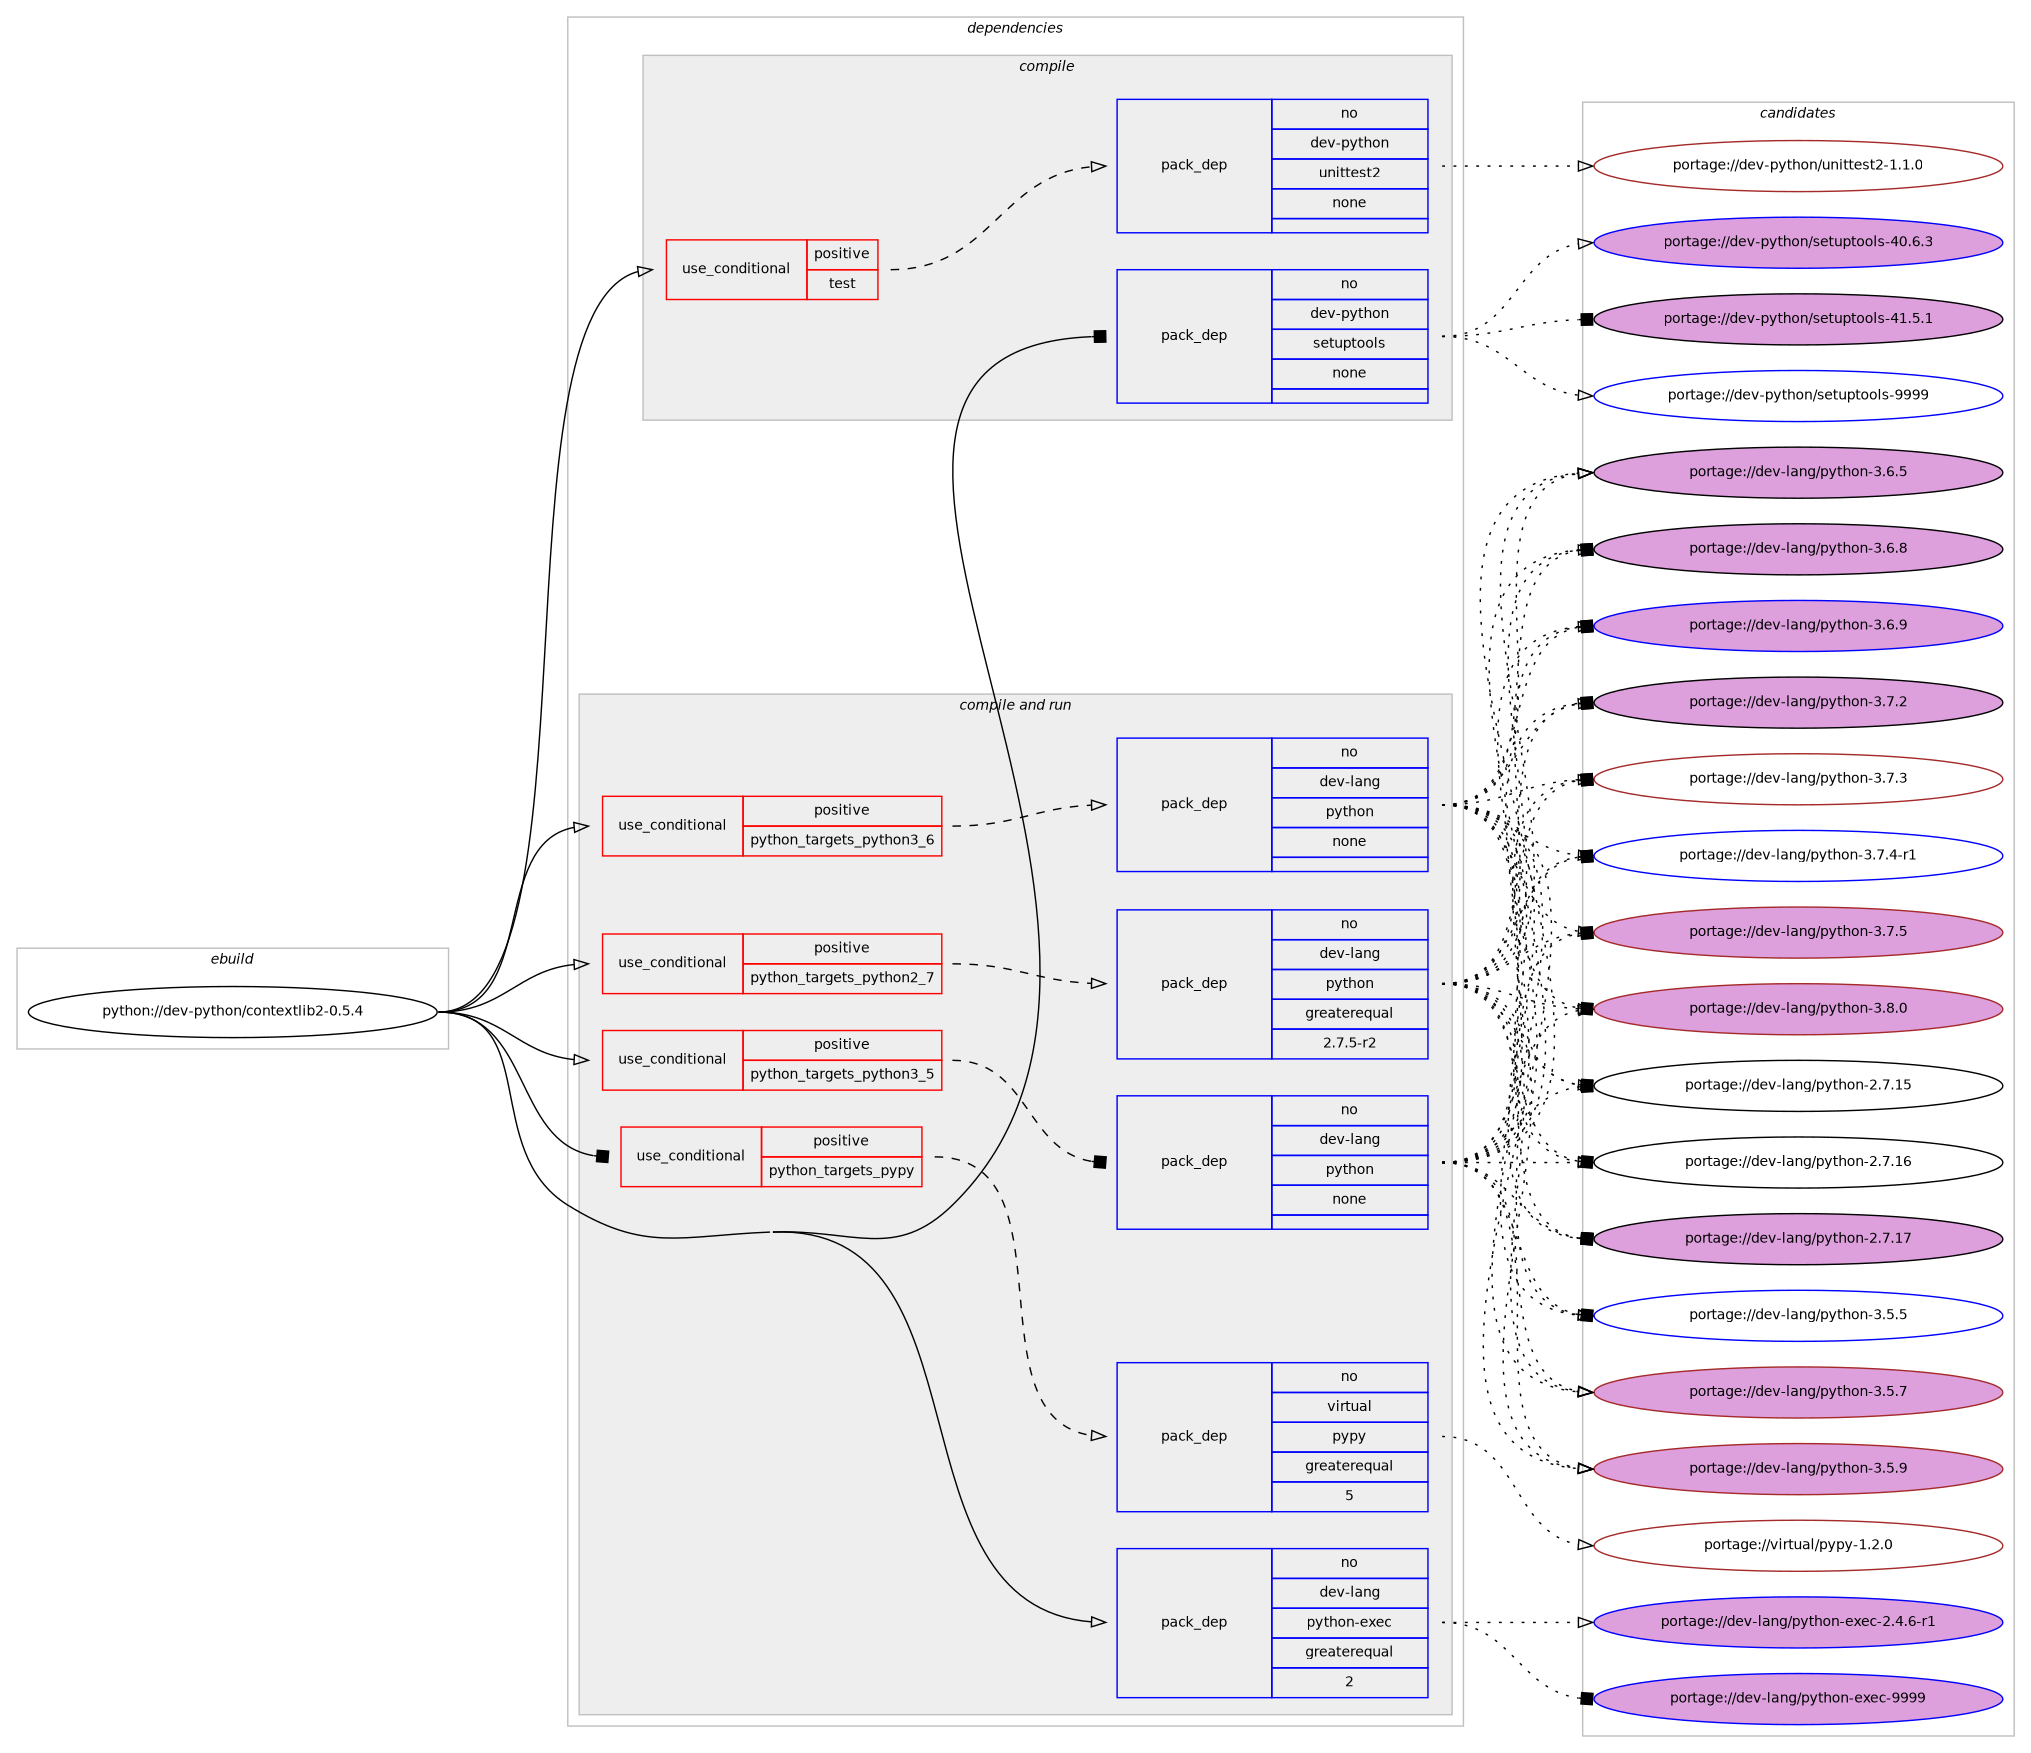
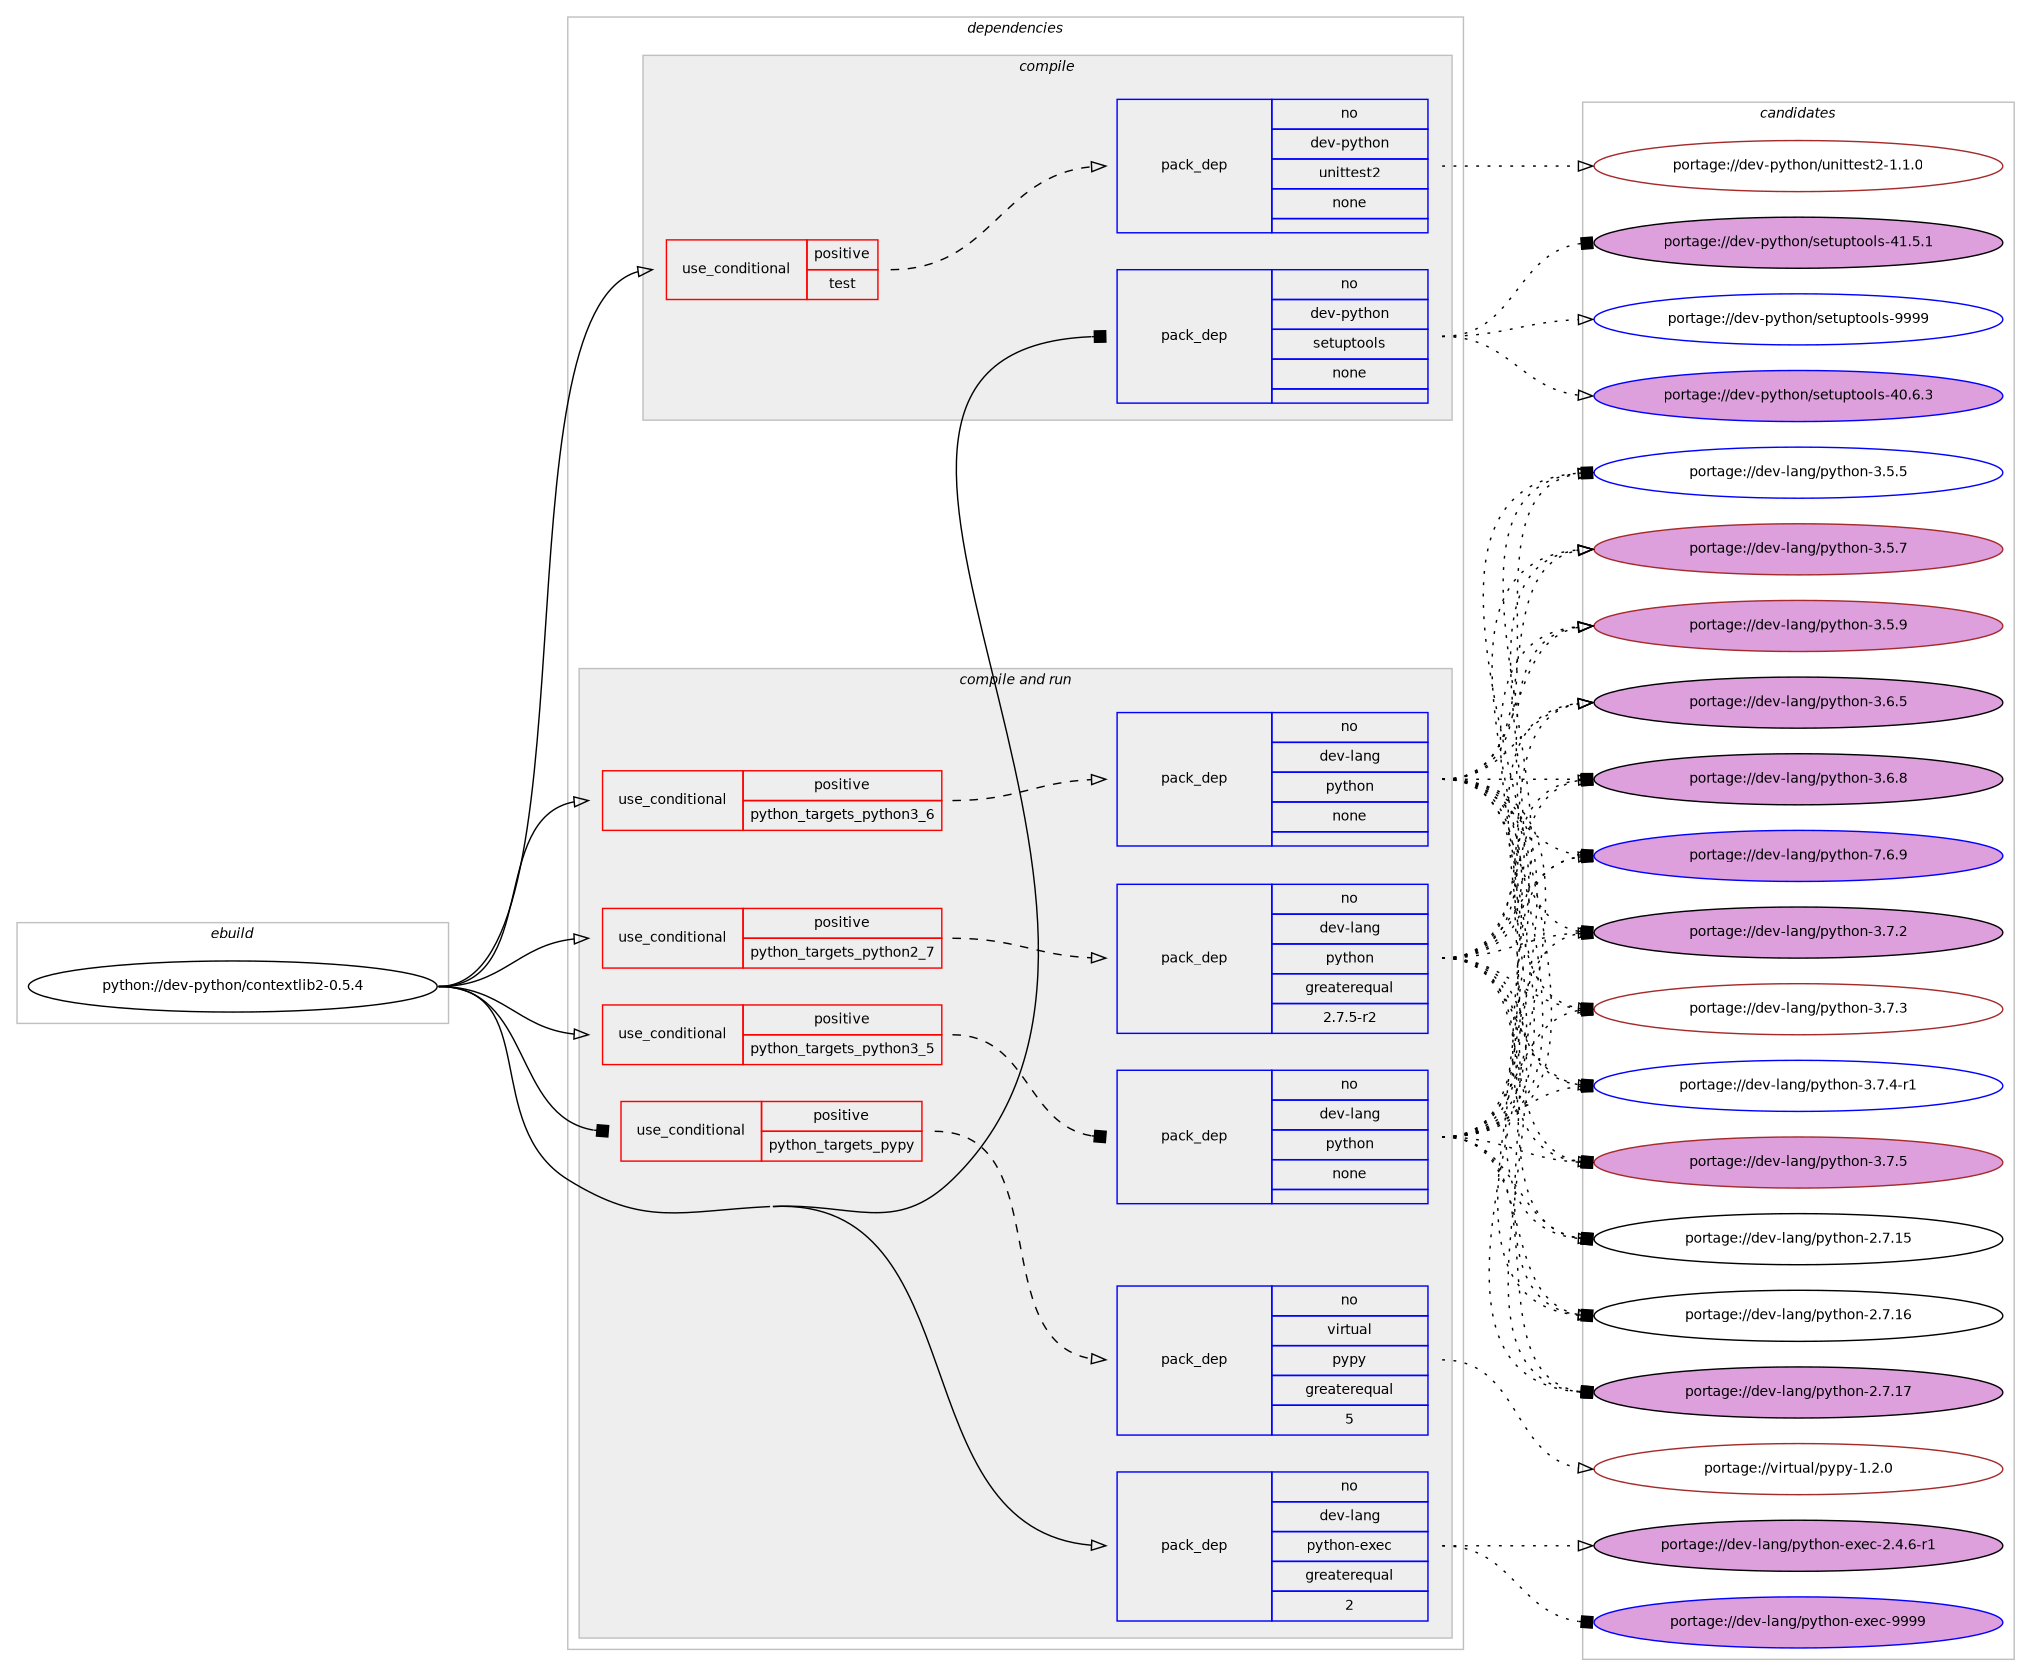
(1798, 626) -> (1798, 856)
(1798, 1009) -> none
(1798, 1622) -> (1798, 1546)
